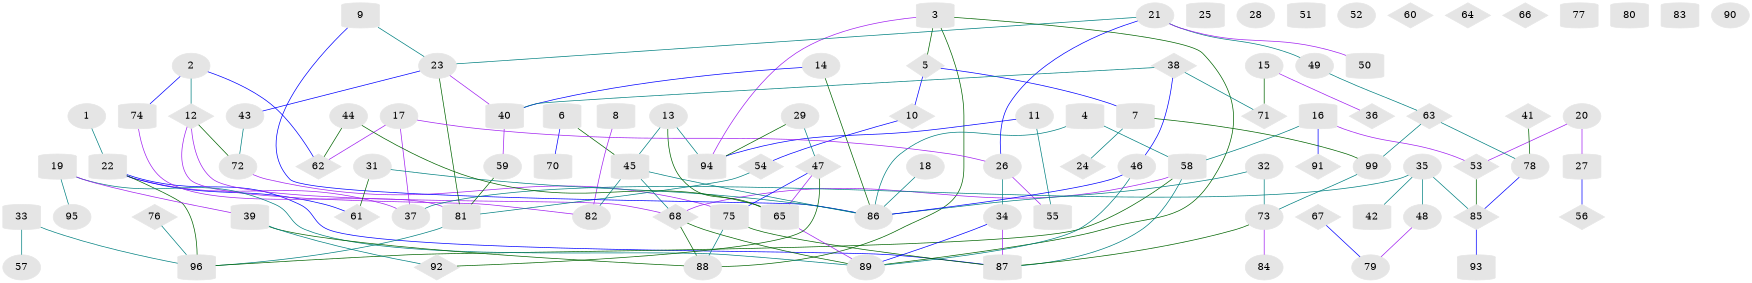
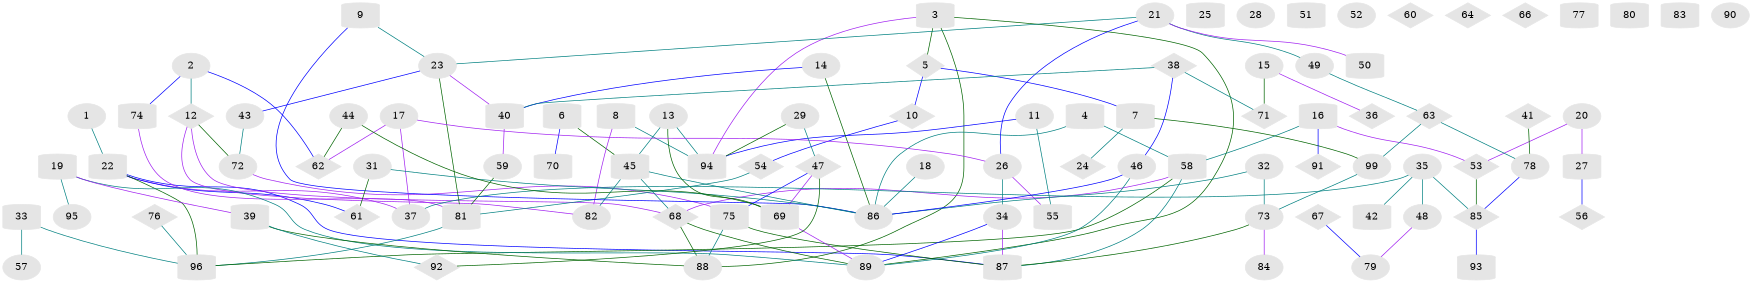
none -> (664, 143)
(780, 217) -> (780, 217)
